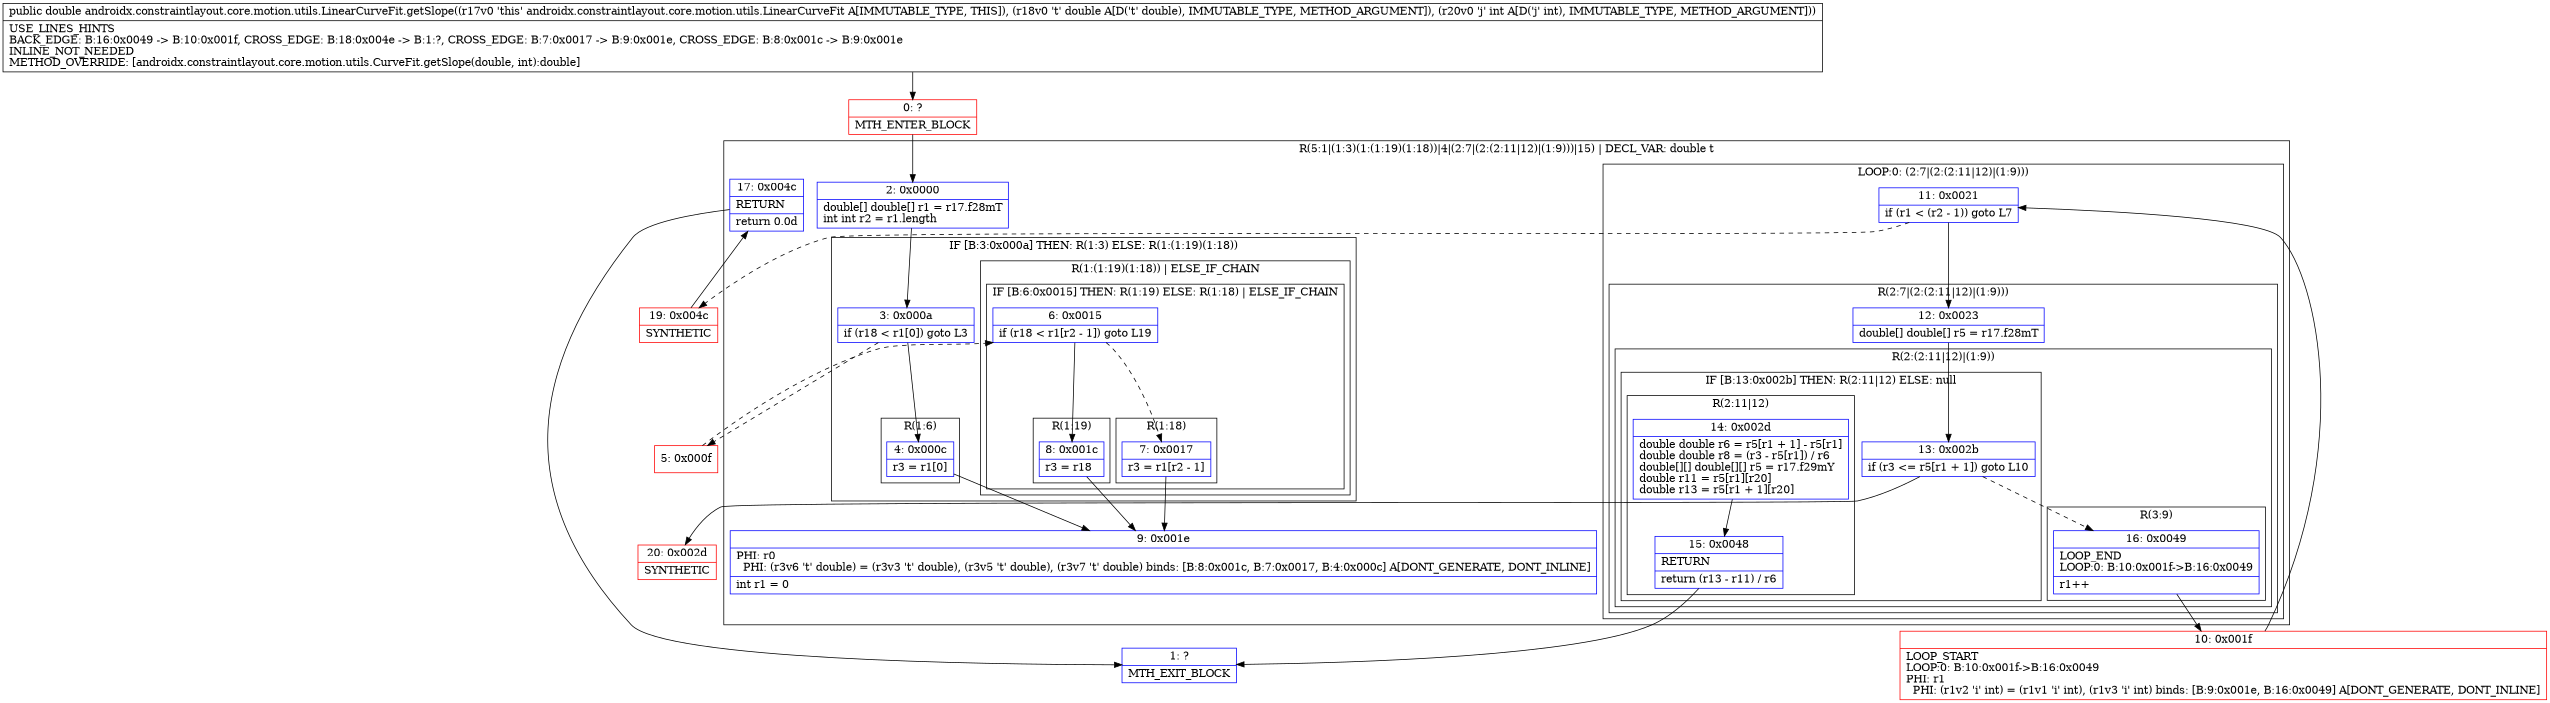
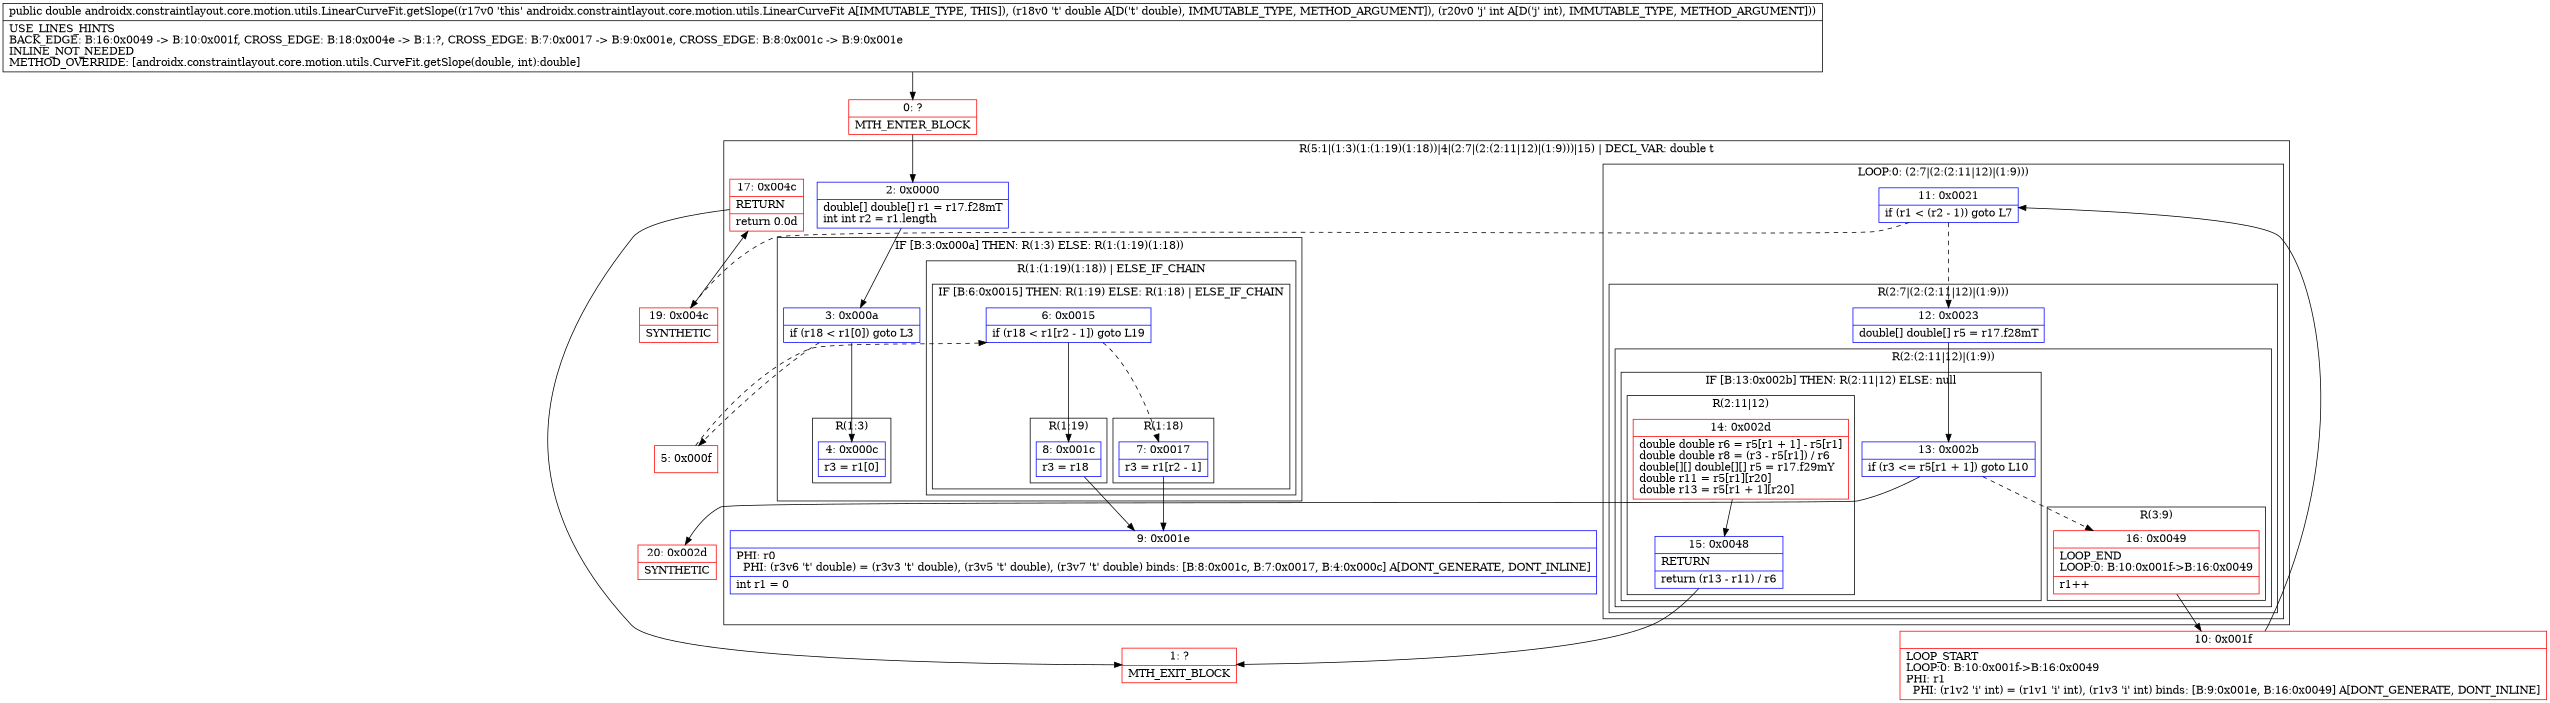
(767, 205) -> (767, 205)
(1949, 261) -> (1949, 261)
(920, 427) -> (852, 427)
(1741, 459) -> (1741, 459)
(1038, 509) -> none
(2156, 562) -> (2156, 562)
(1179, 665) -> (1179, 665)
